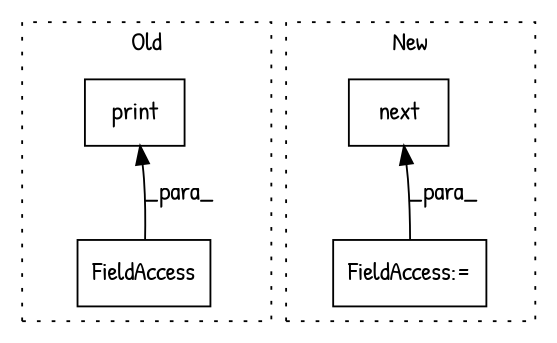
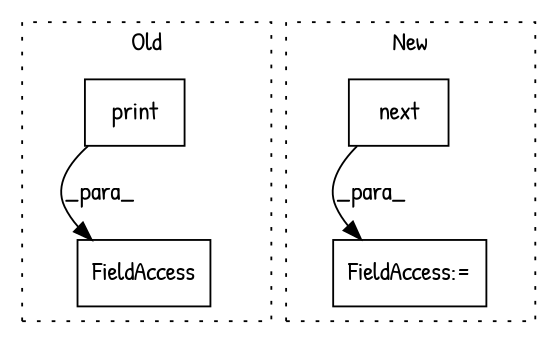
(145, 202) -> (62, 184)
(409, 202) -> (334, 184)
